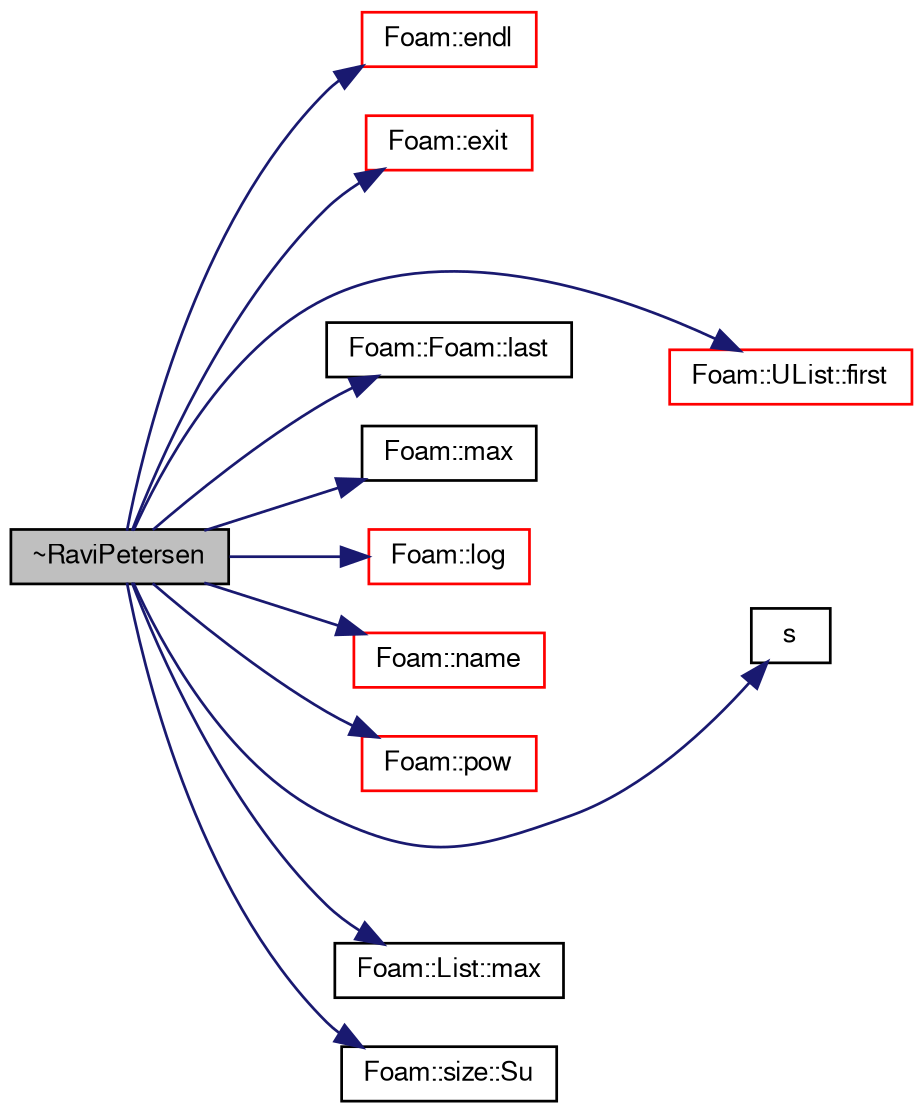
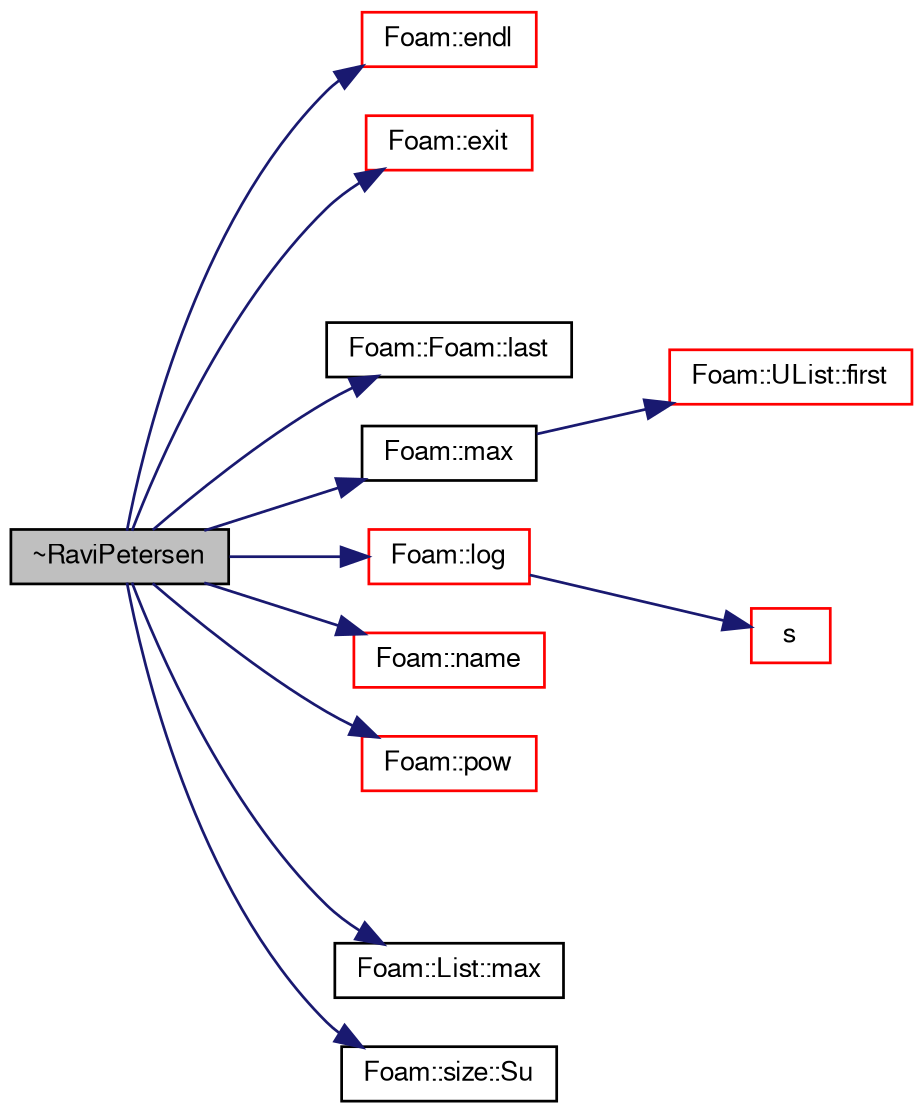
(372, 282) -> (591, 422)
(791, 636) -> (791, 636)
(407, 843) -> (627, 598)
